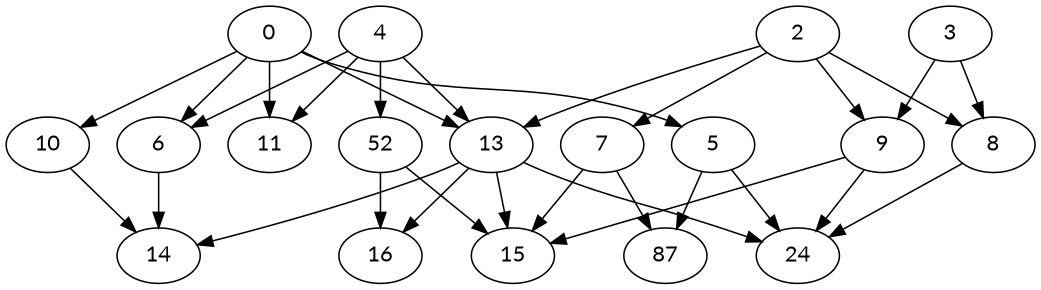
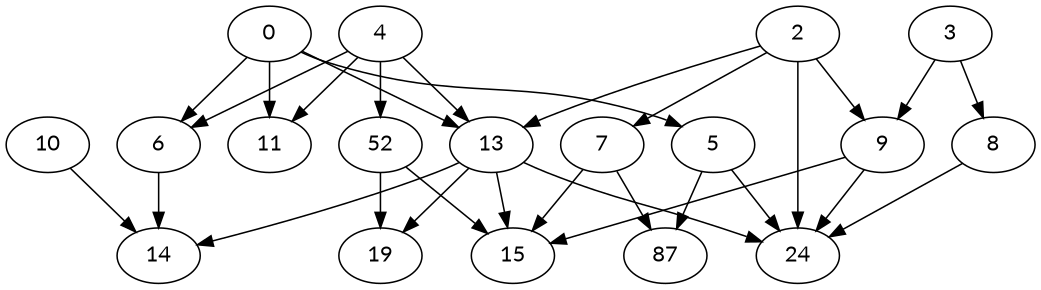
(889, 85) -> (798, 137)
(166, 86) -> none
(380, 256) -> (380, 256)
